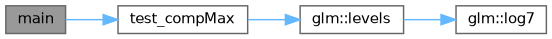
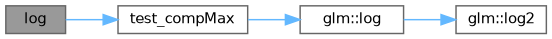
(36, 20) -> (36, 20)
(352, 20) -> (352, 20)
(501, 20) -> (501, 20)
